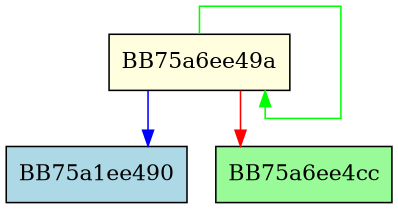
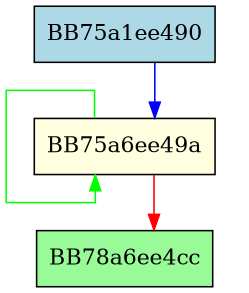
(148, 110) -> (155, 82)
(304, 175) -> (125, 259)
